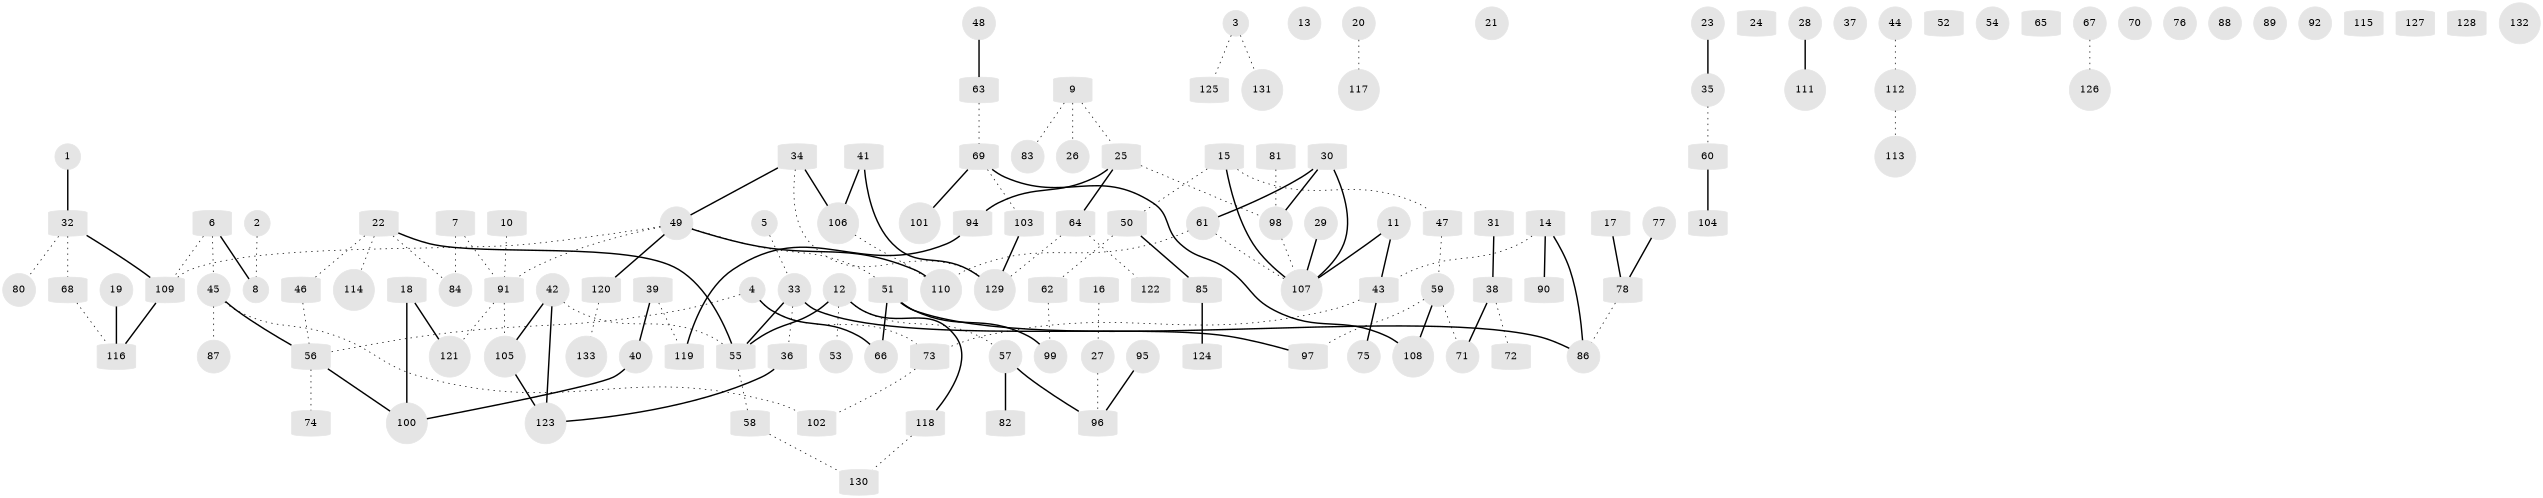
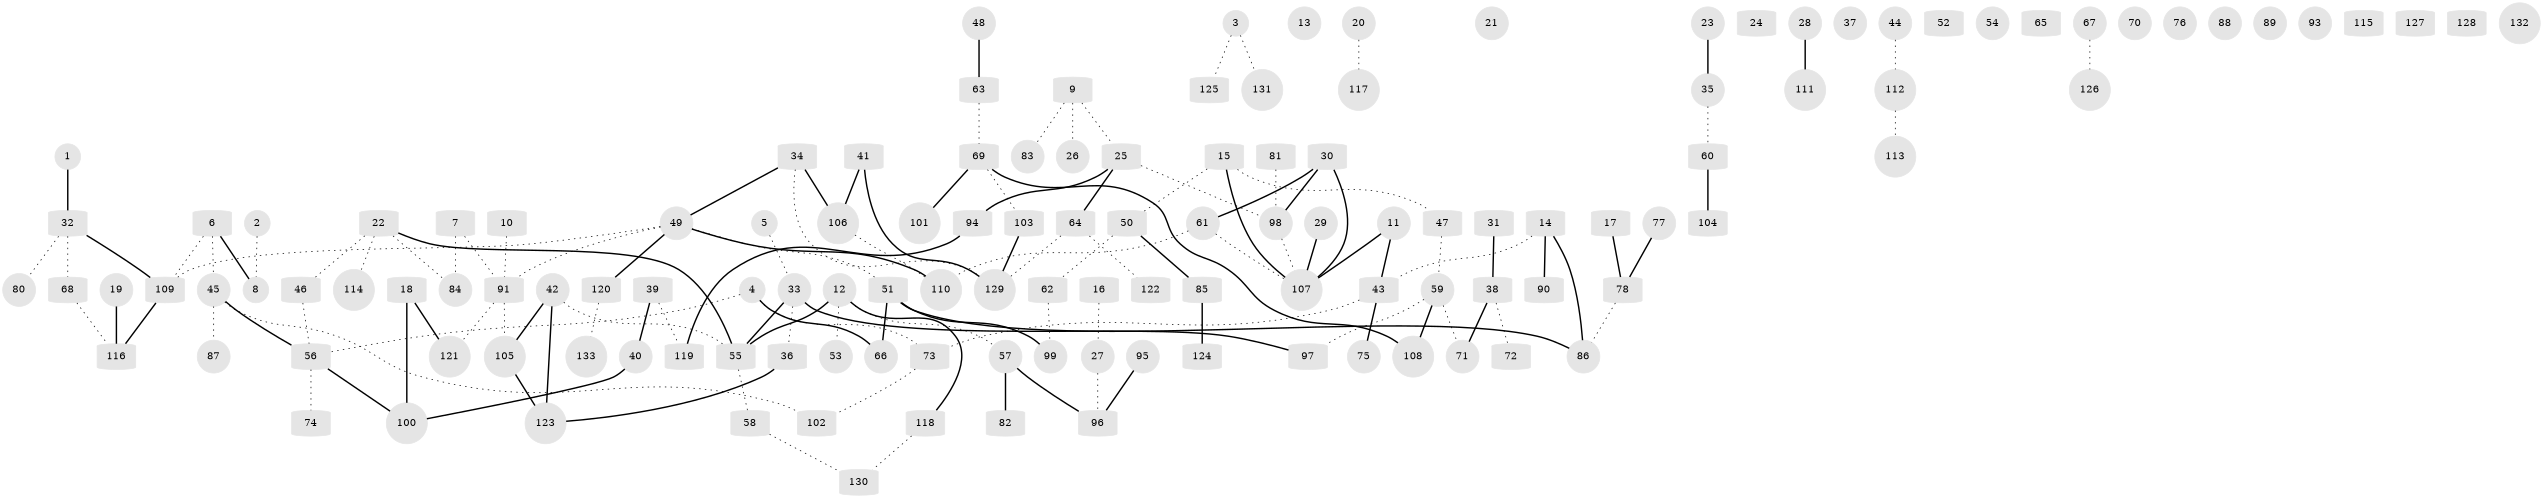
(2315, 23) -> (2315, 23)
